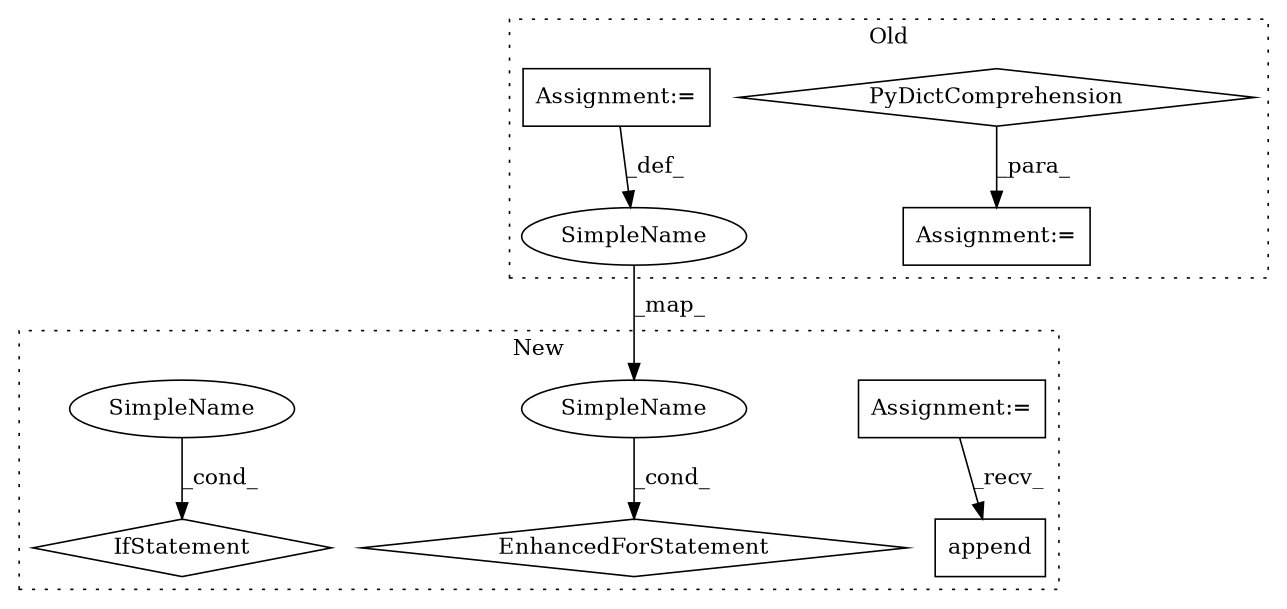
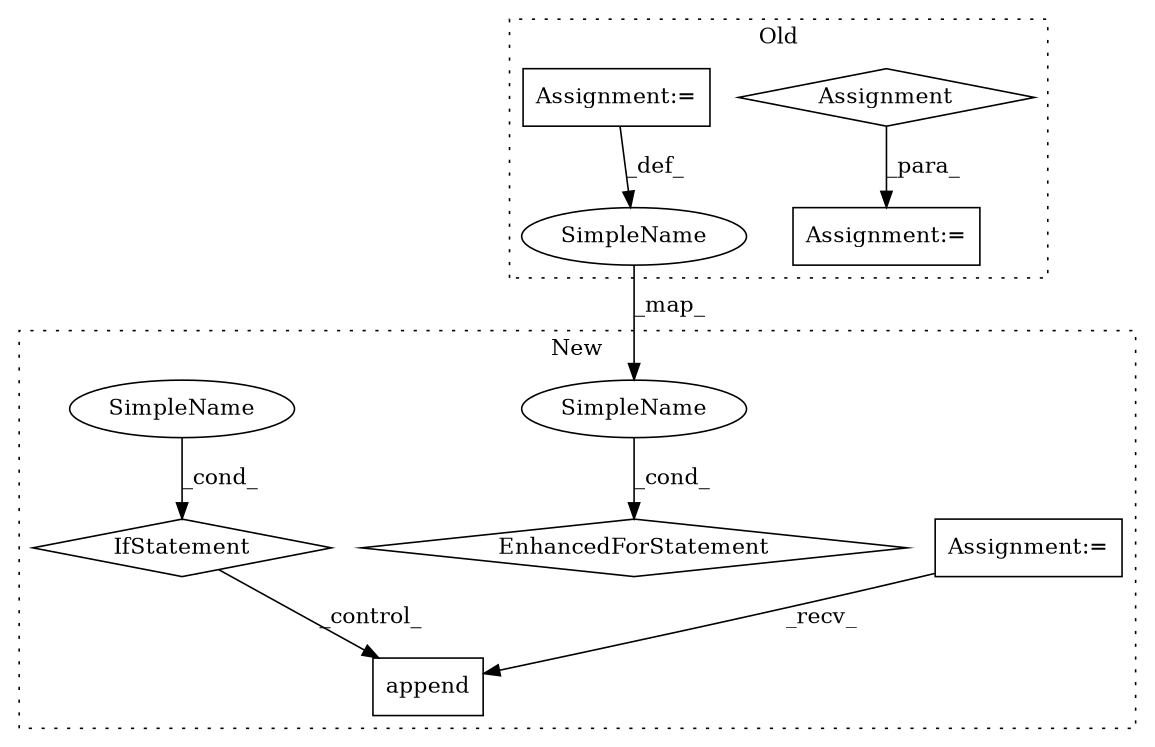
(997, 97) -> (886, 97)
none -> (292, 610)
